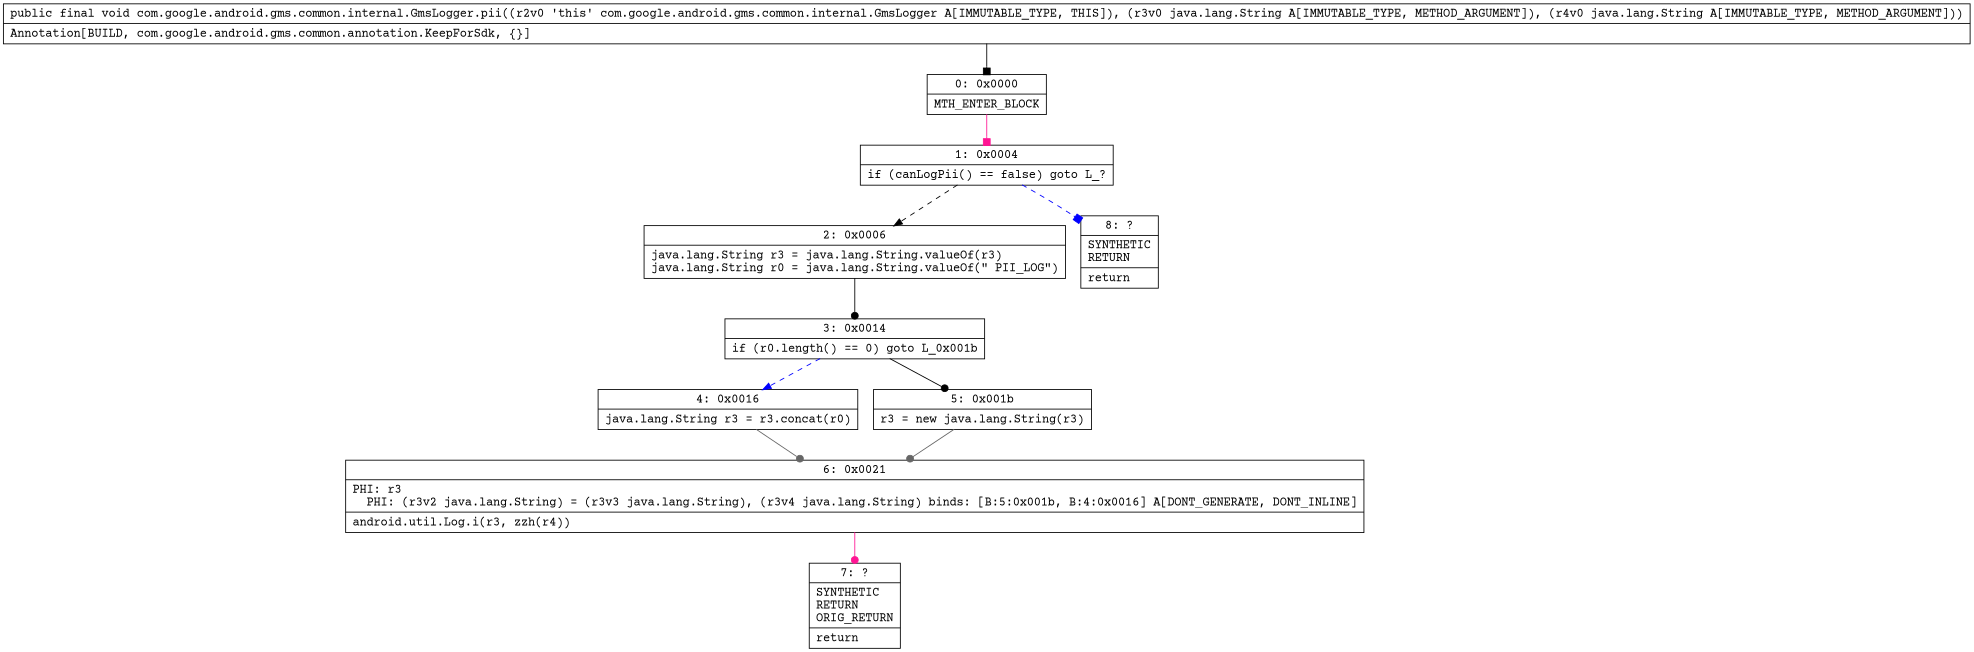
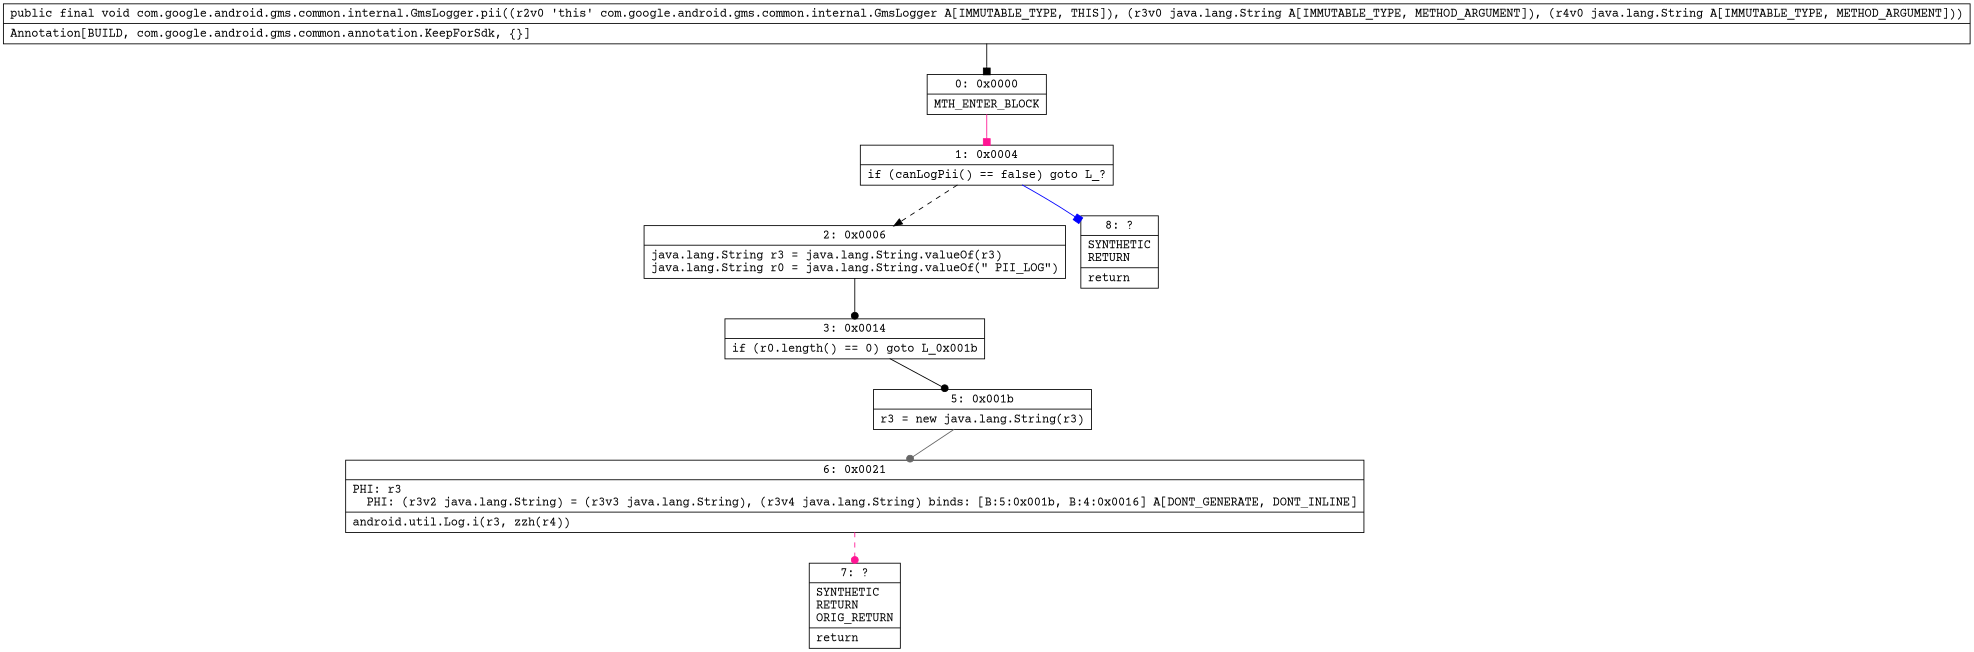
(1048, 200) -> (1048, 200)
(728, 410) -> none
(855, 544) -> (855, 544)
